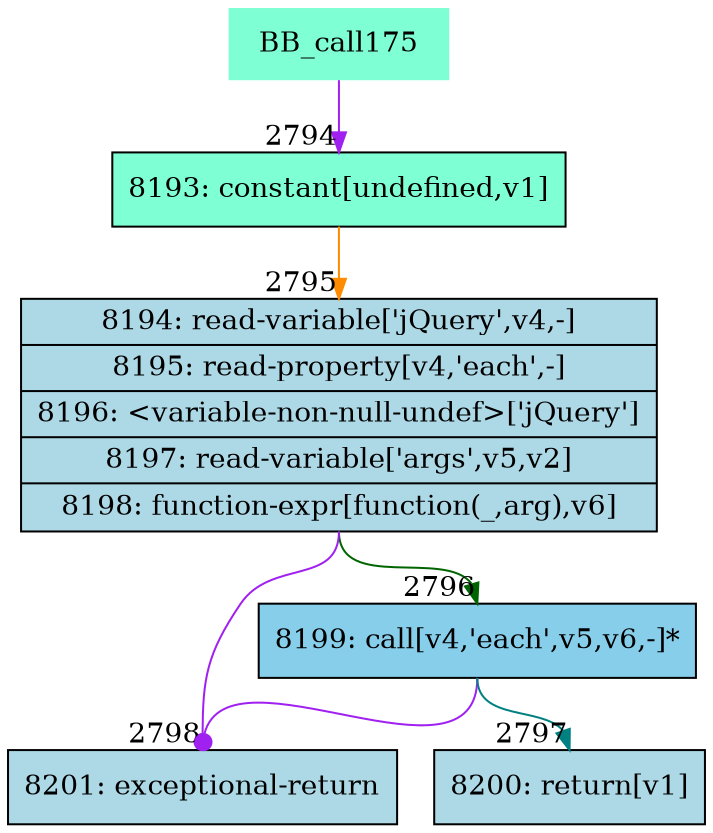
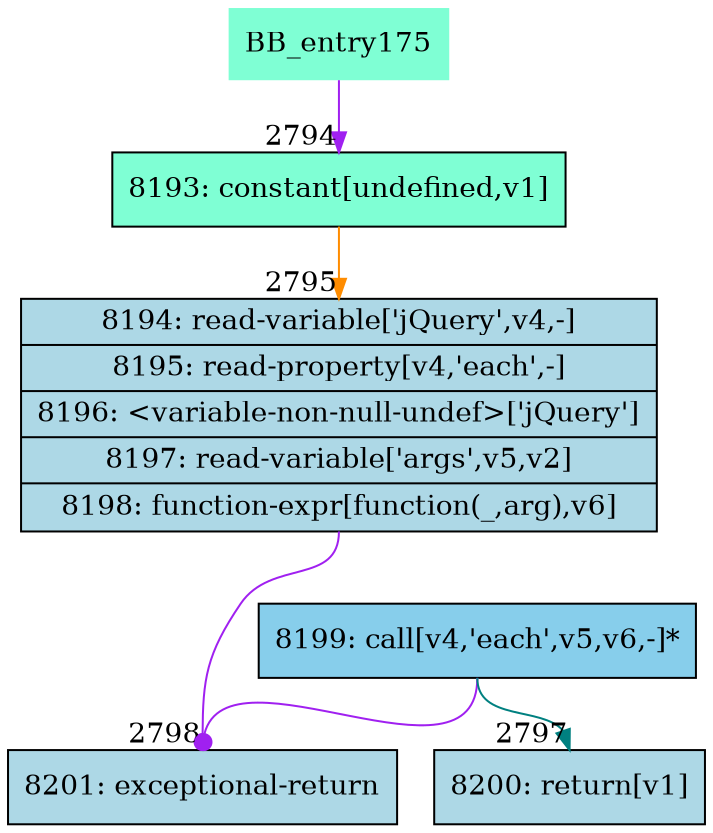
(339, 44) -> (339, 44)
(398, 567) -> none
